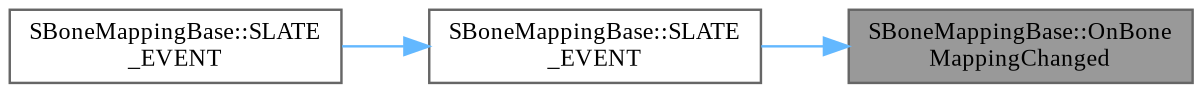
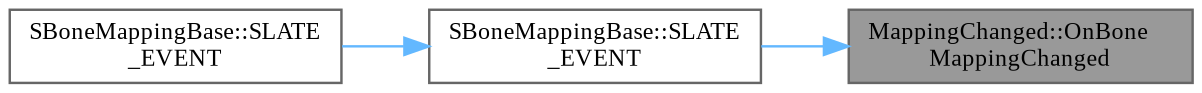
(1021, 46) -> (1021, 46)
